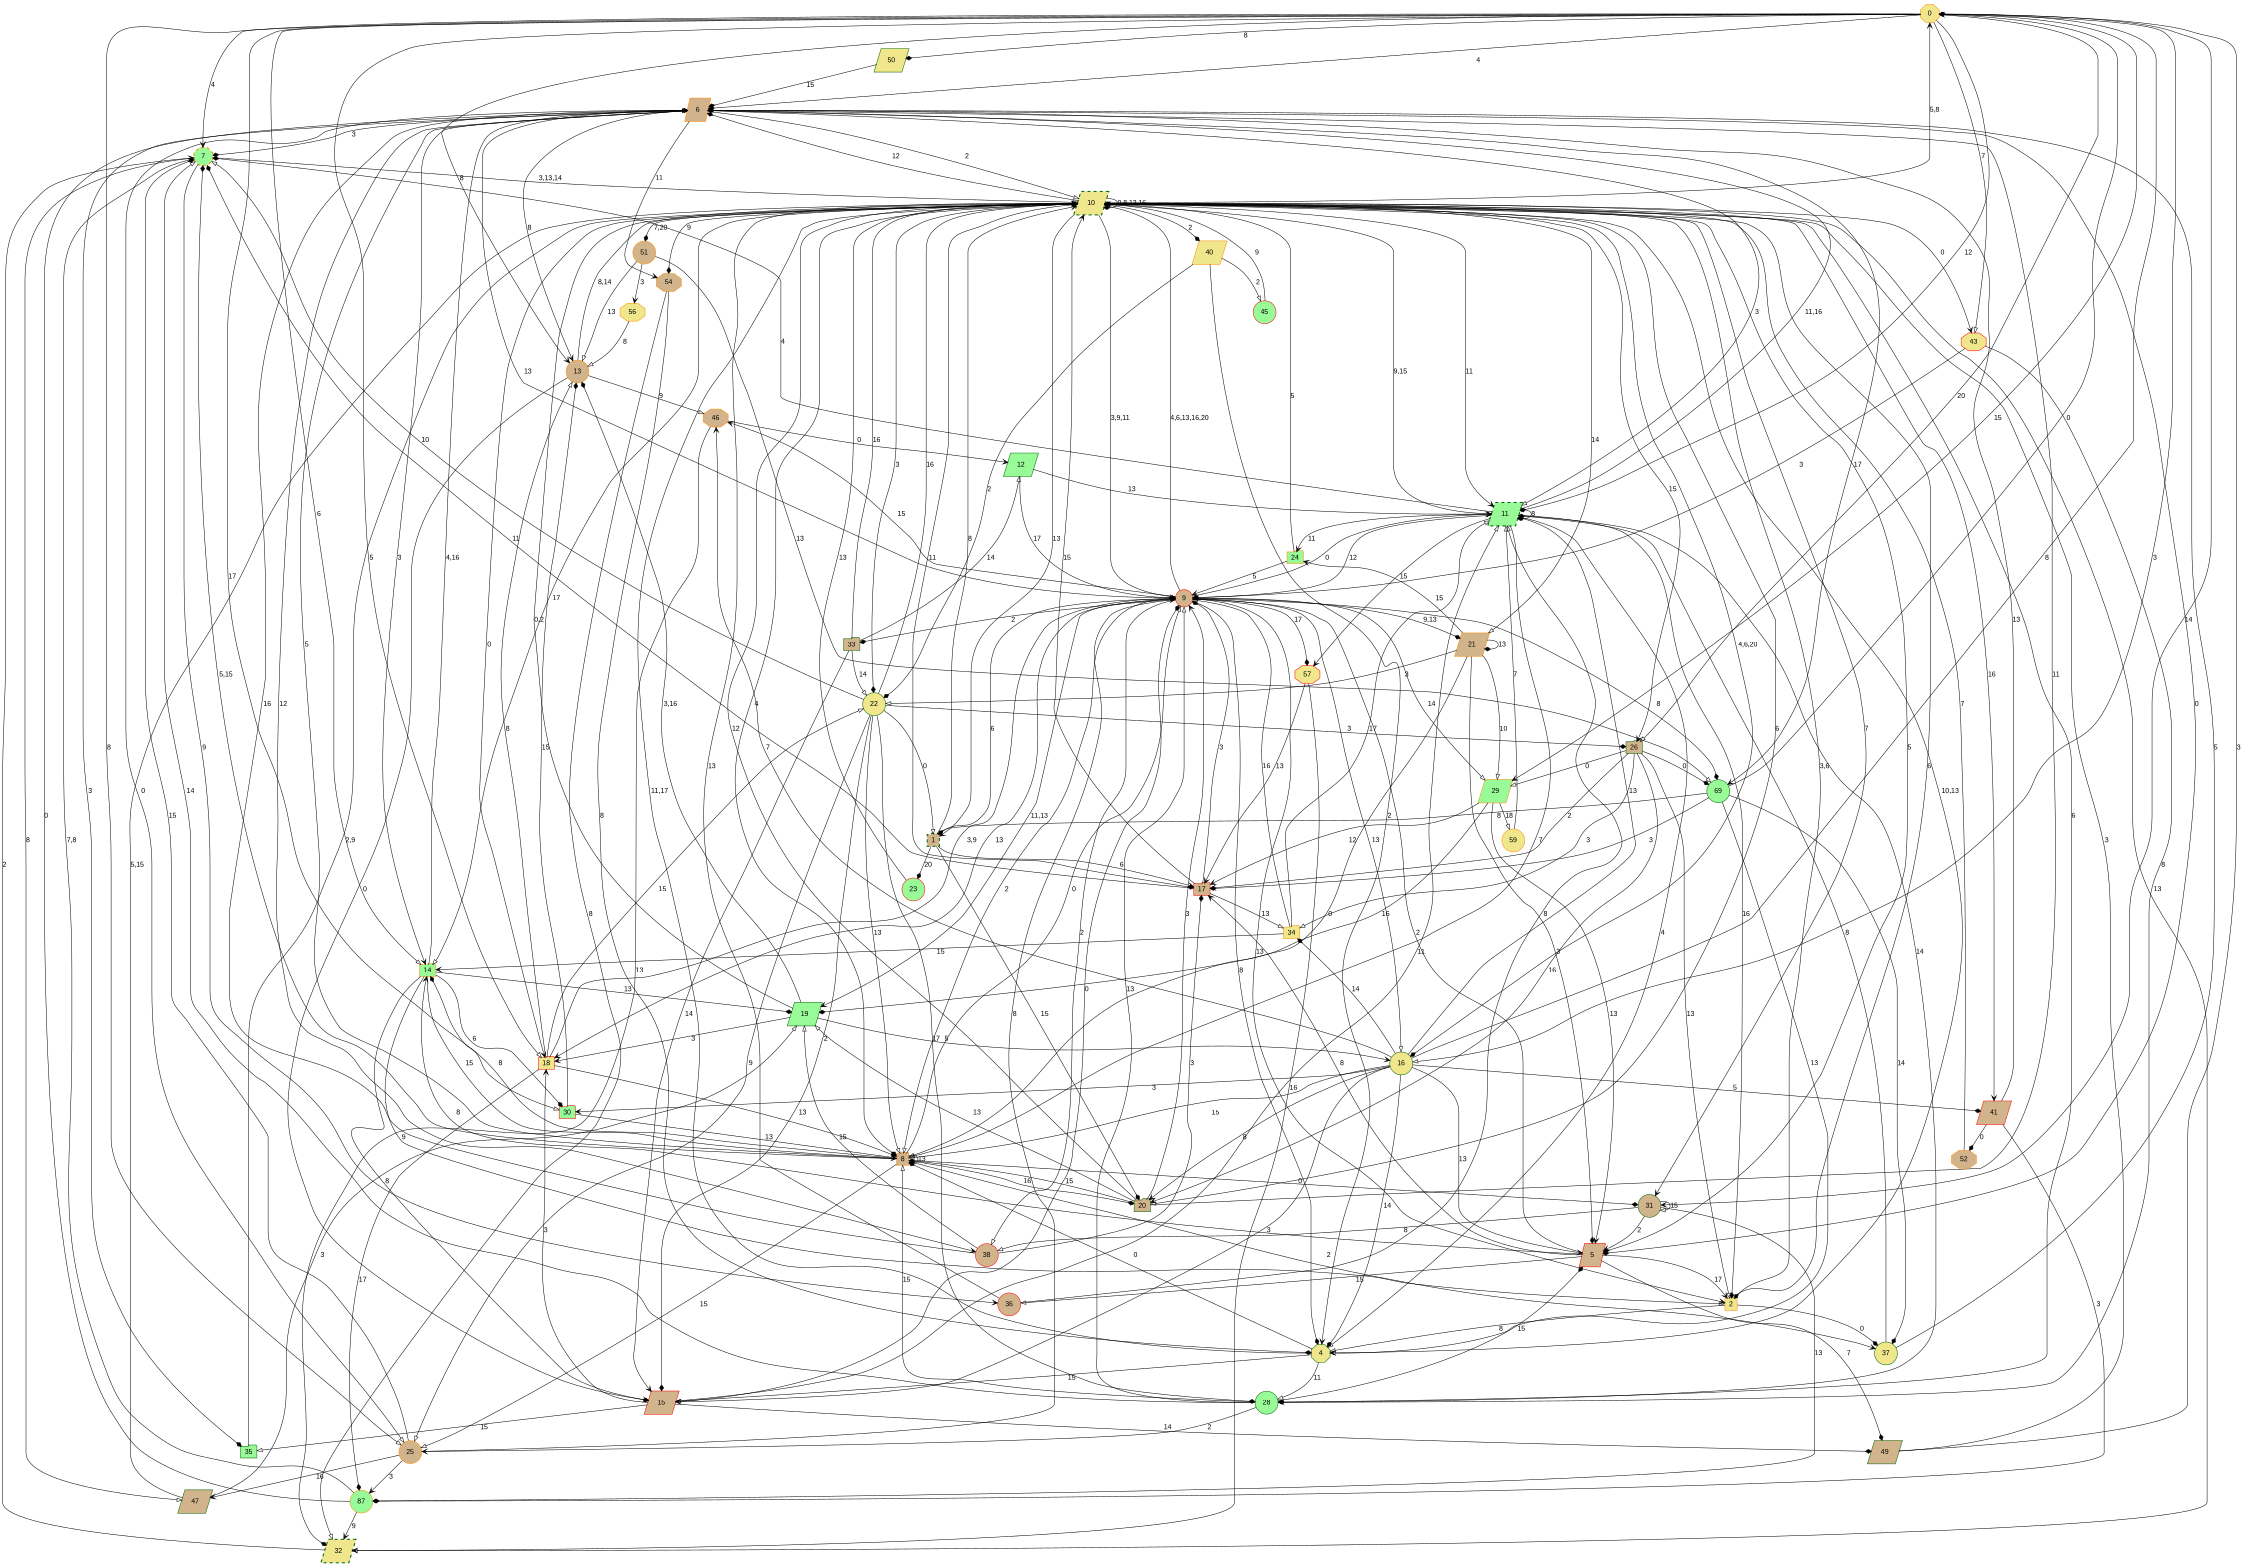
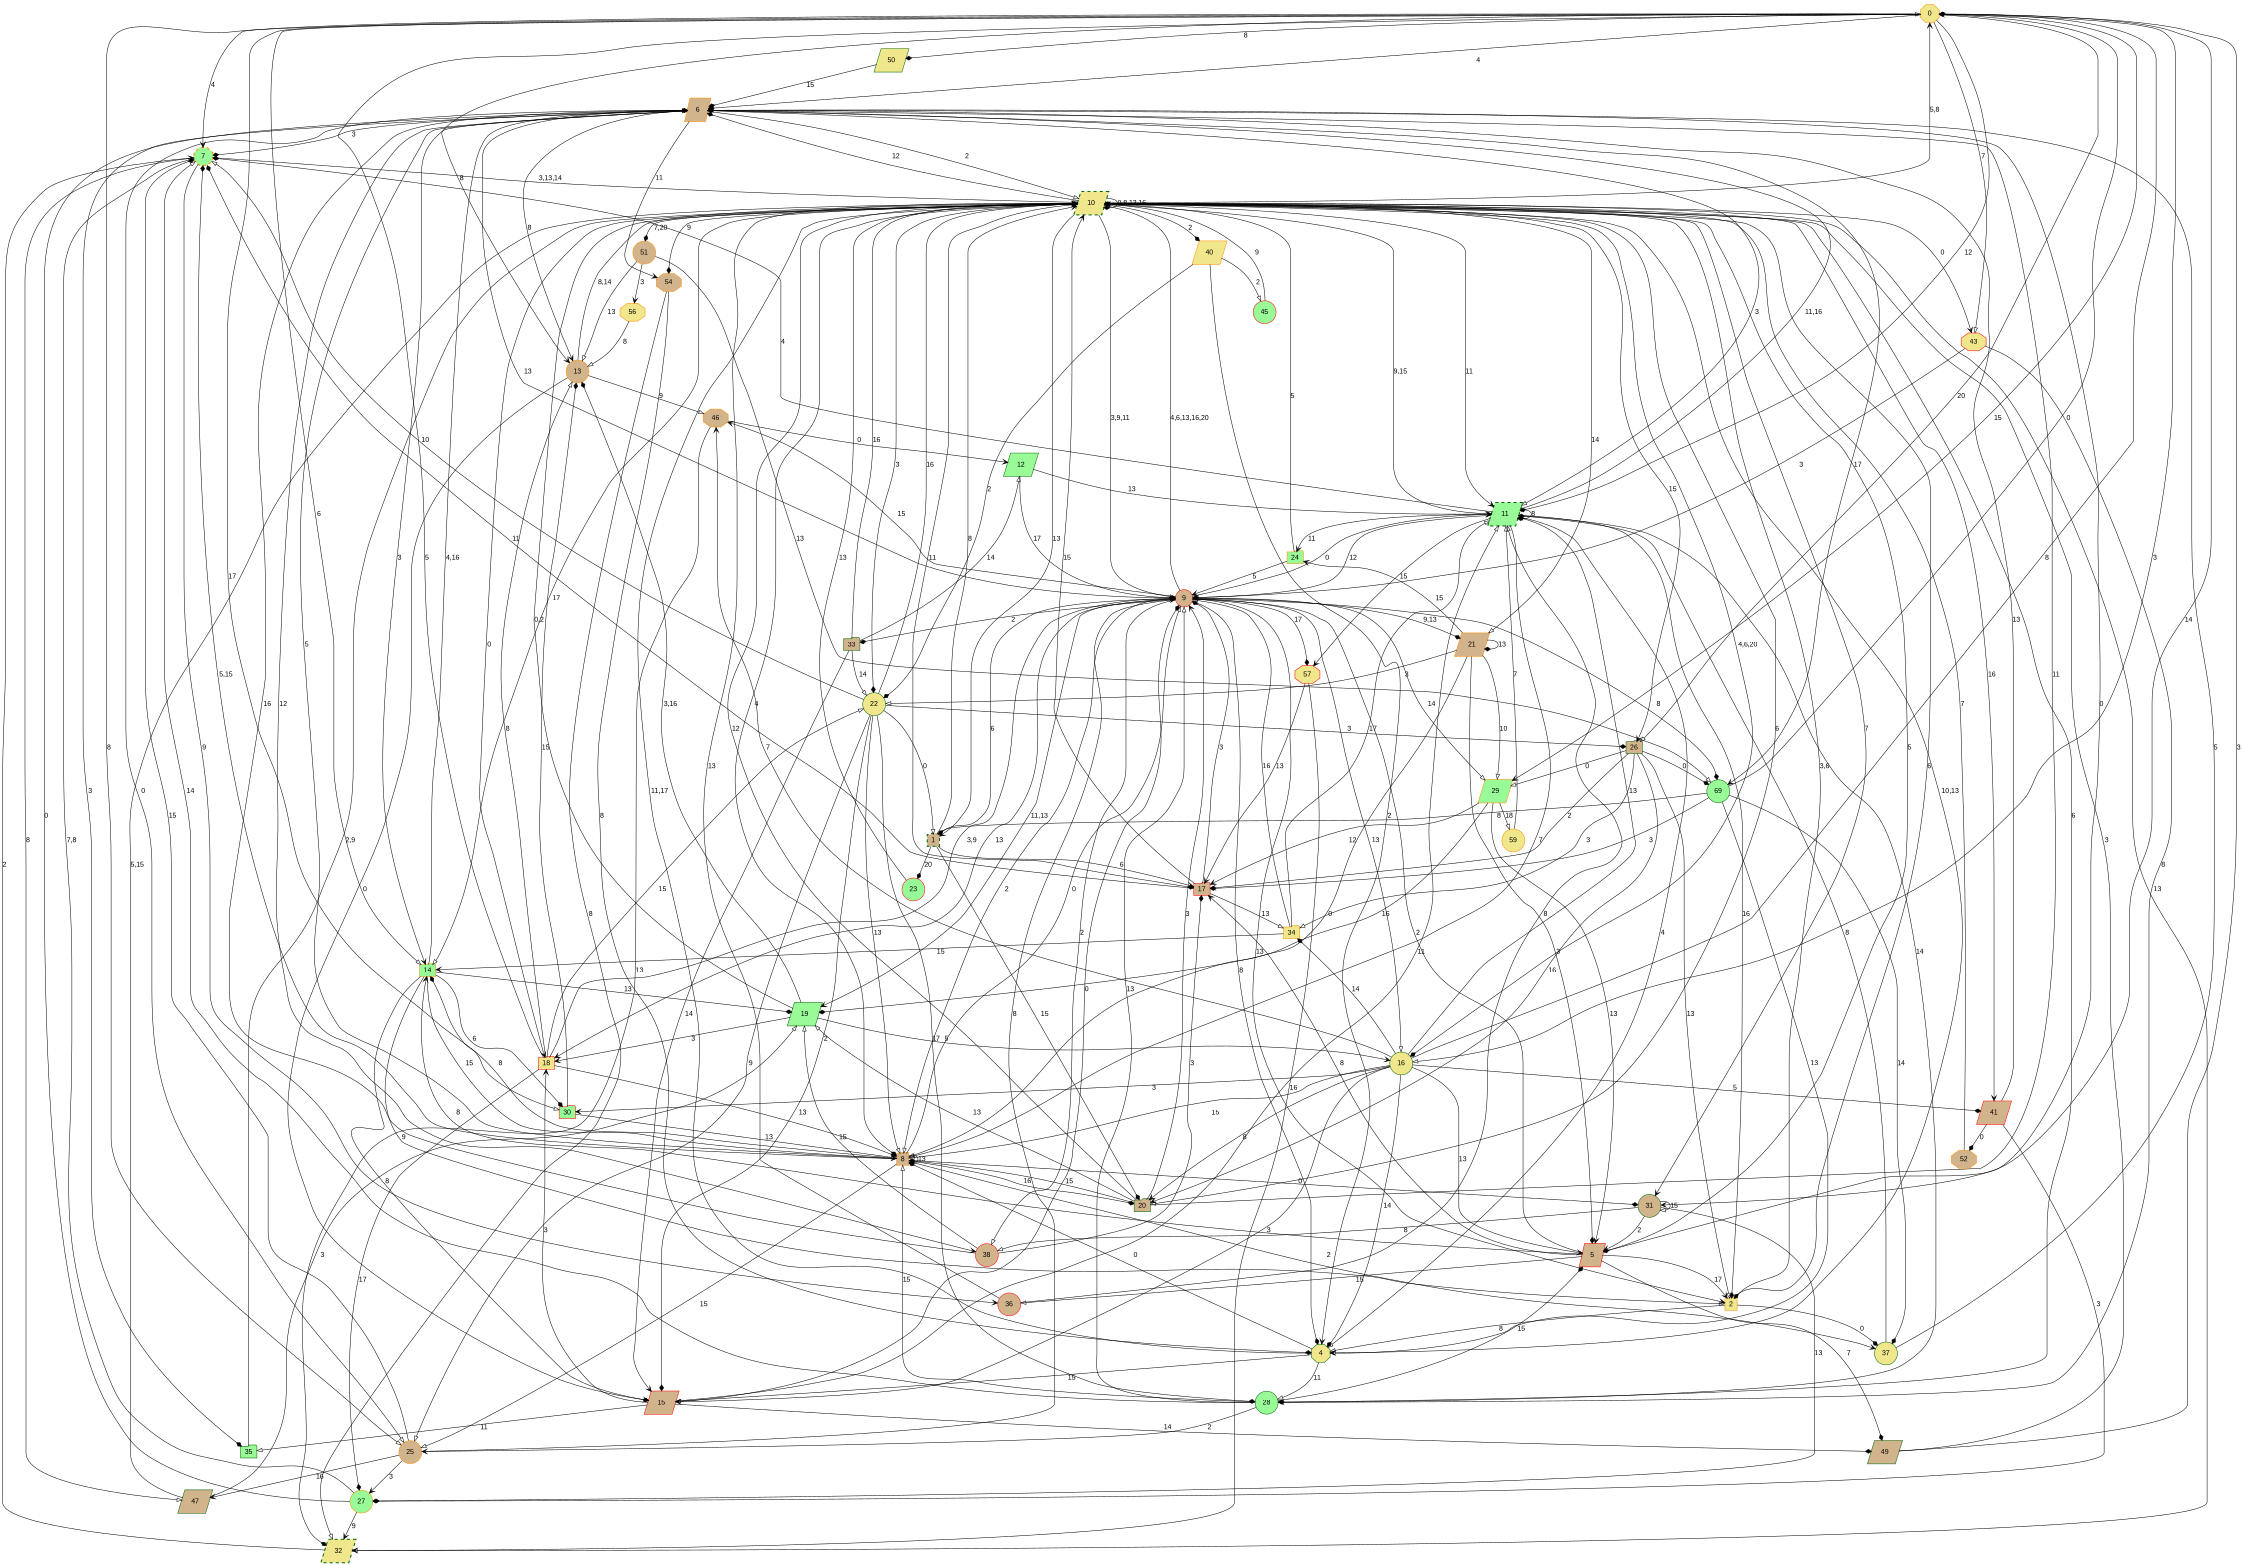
(626, 33) -> (636, 47)
(2056, 181) -> (2043, 228)
(484, 1427) -> (484, 1427)
(361, 1502) -> (361, 1502)
